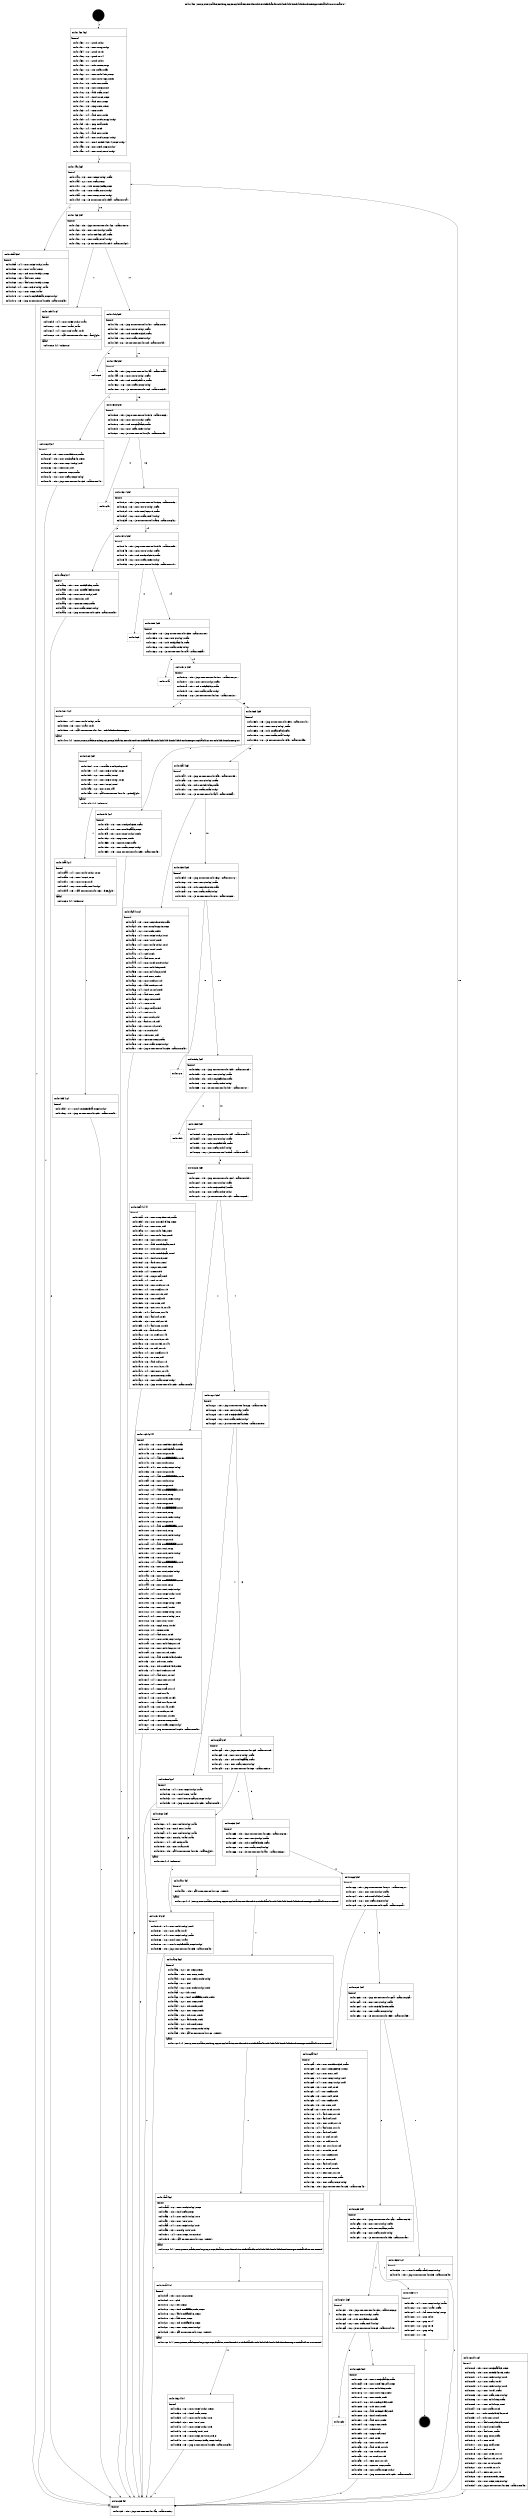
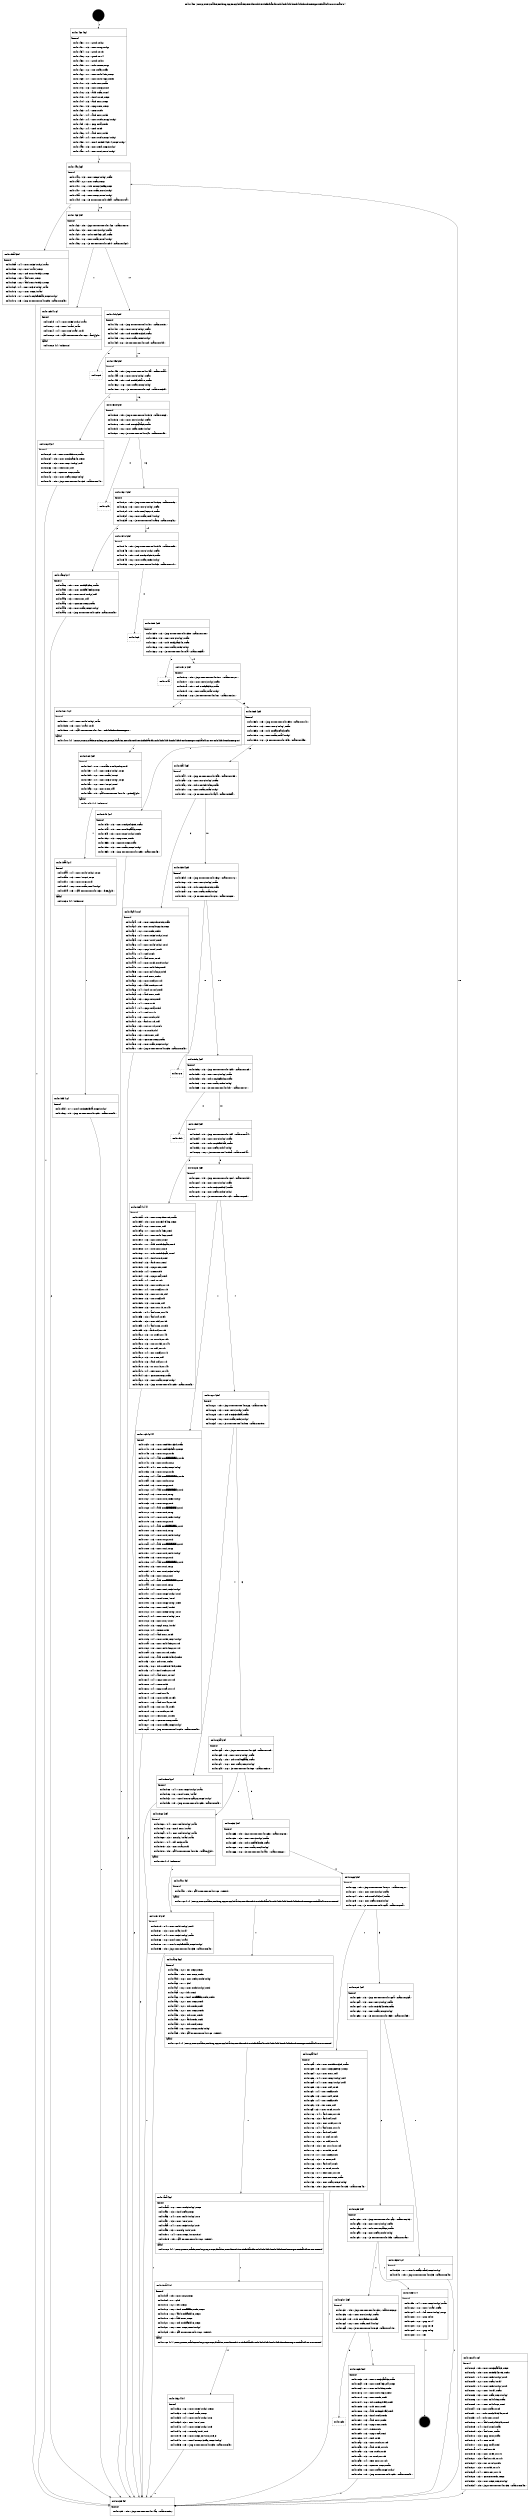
(161, 593) -> none
none -> (178, 1178)
(256, 1866) -> none
